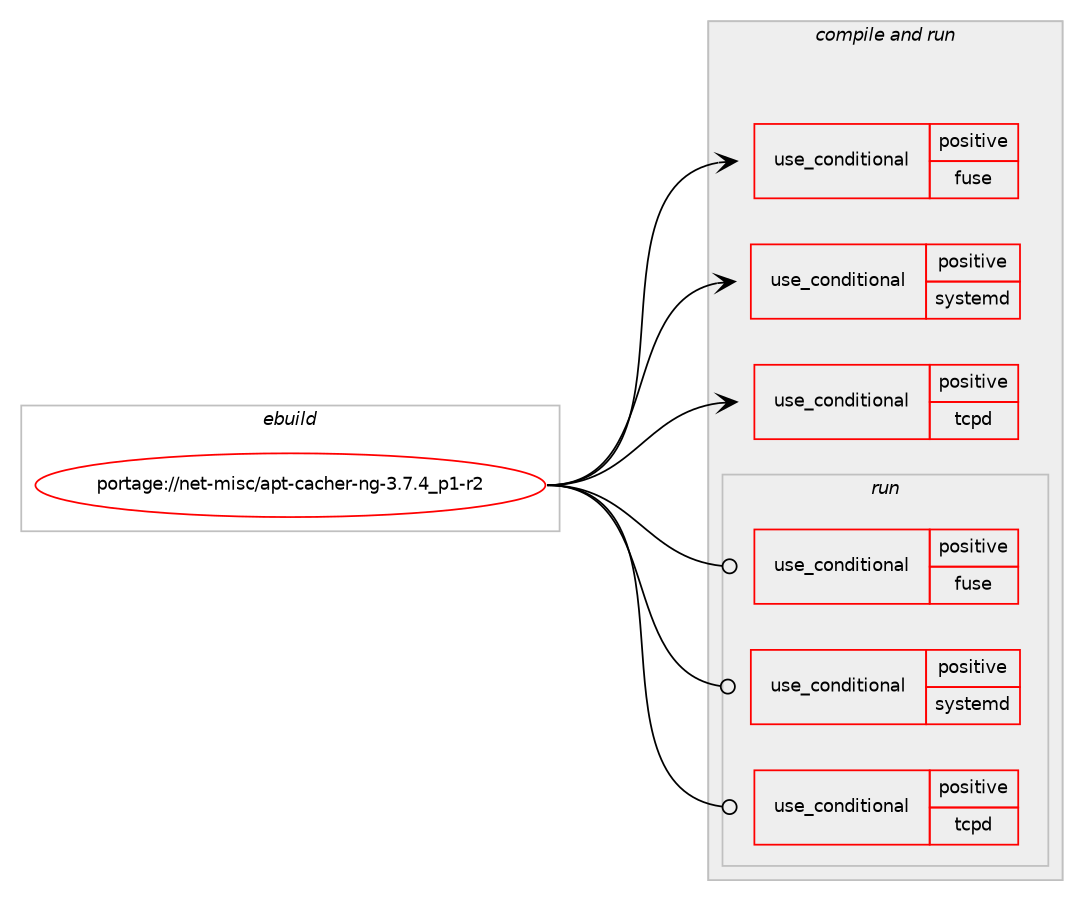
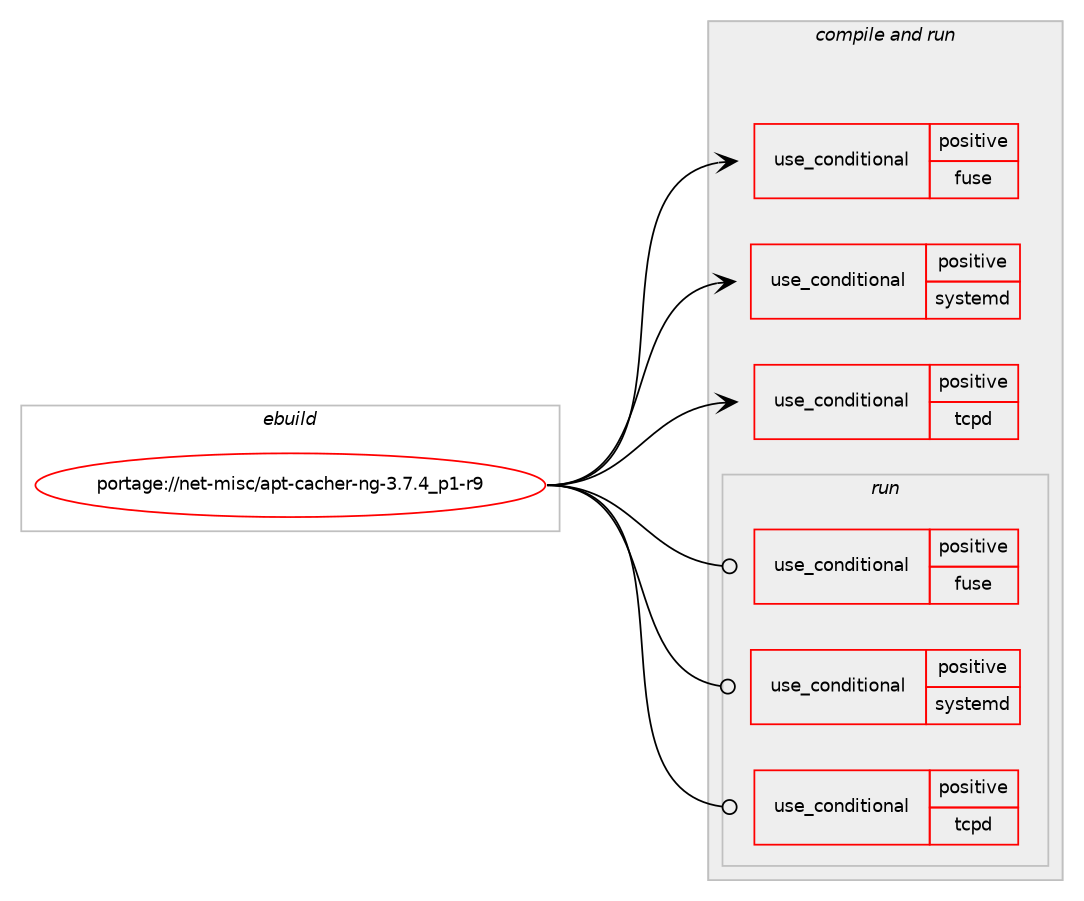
(290, 485) -> (290, 485)
